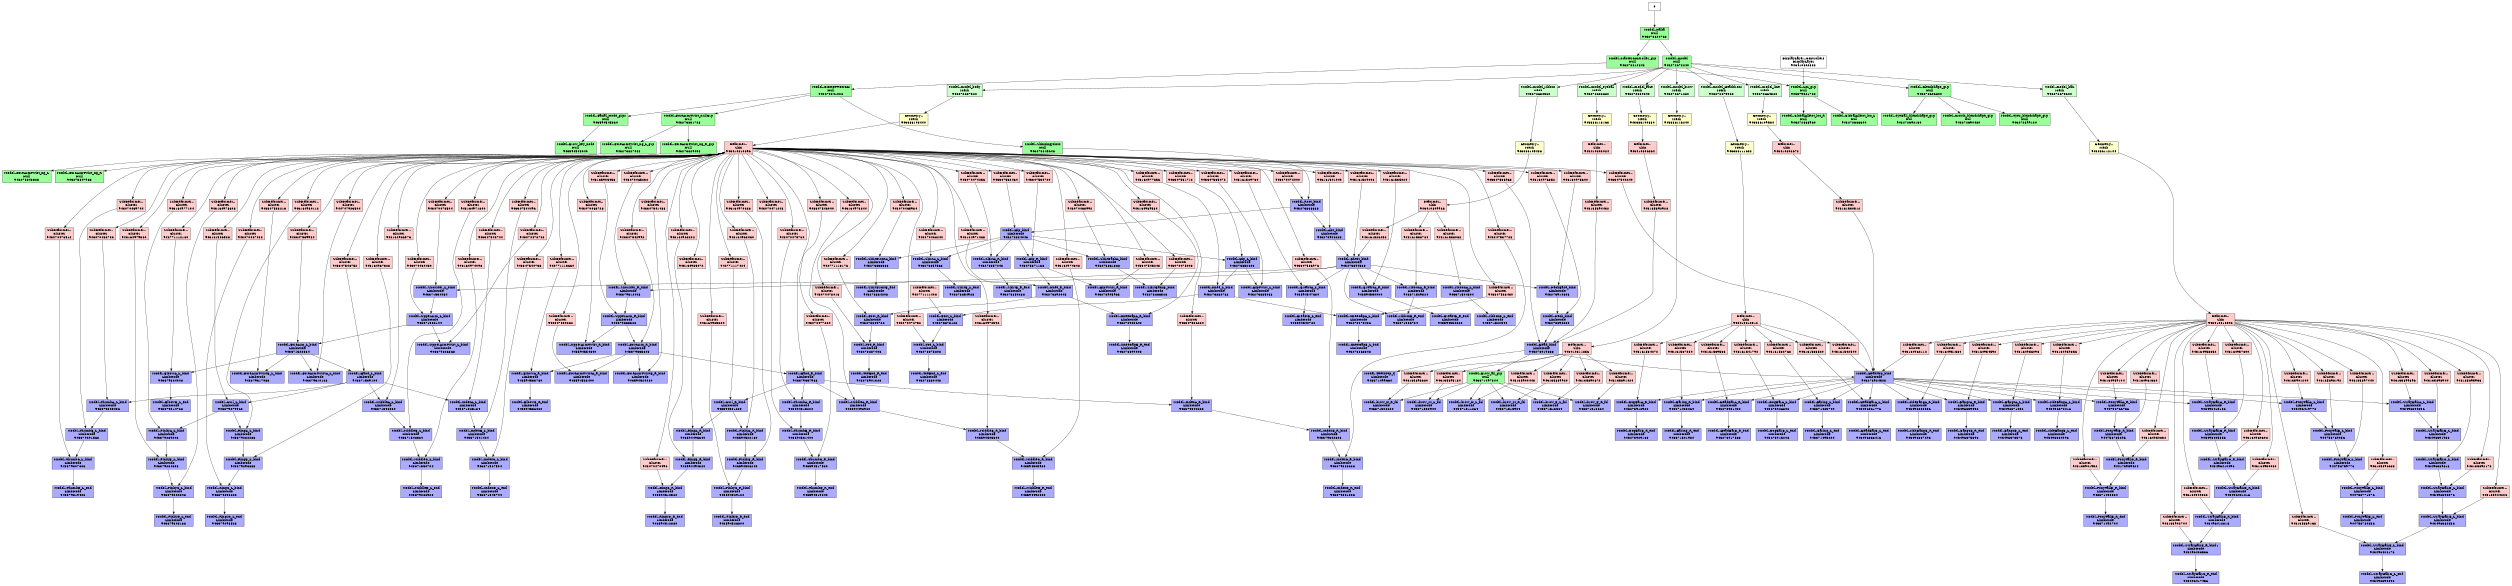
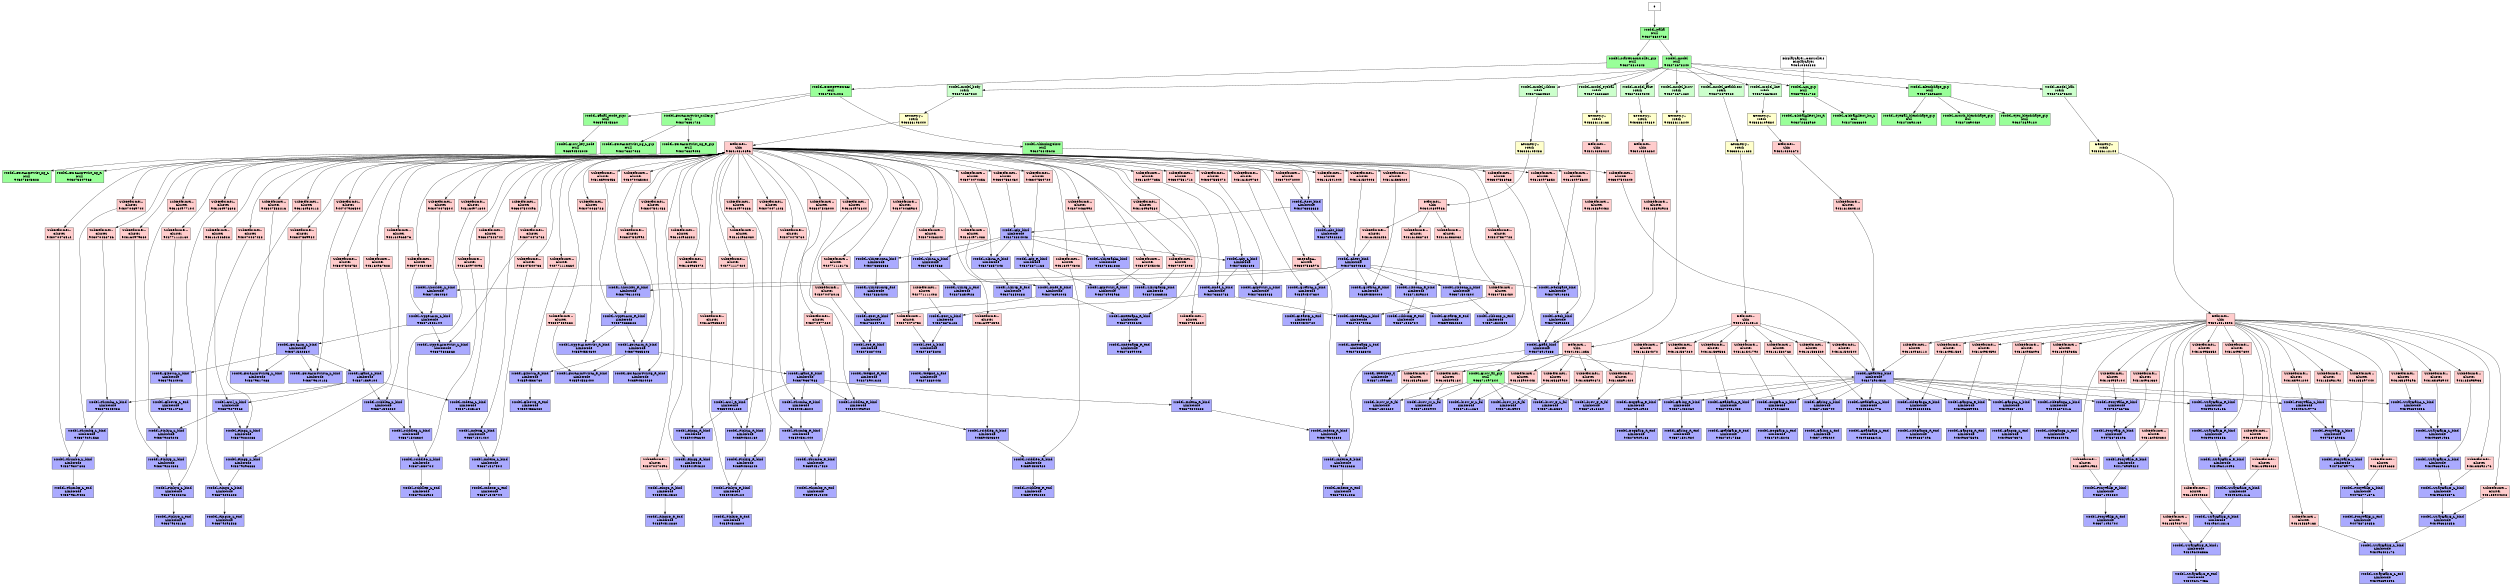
(1307, 263) -> (1307, 263)
(1352, 300) -> (1405, 276)
(472, 419) -> none
